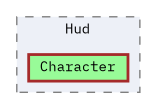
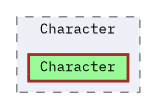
(78, 30) -> (78, 30)
